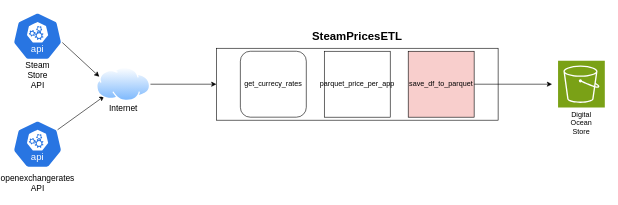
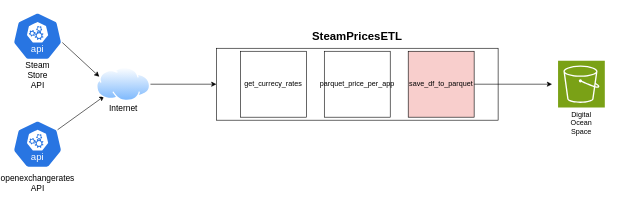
(273, 84) -> (273, 84)
(582, 123) -> (582, 123)
